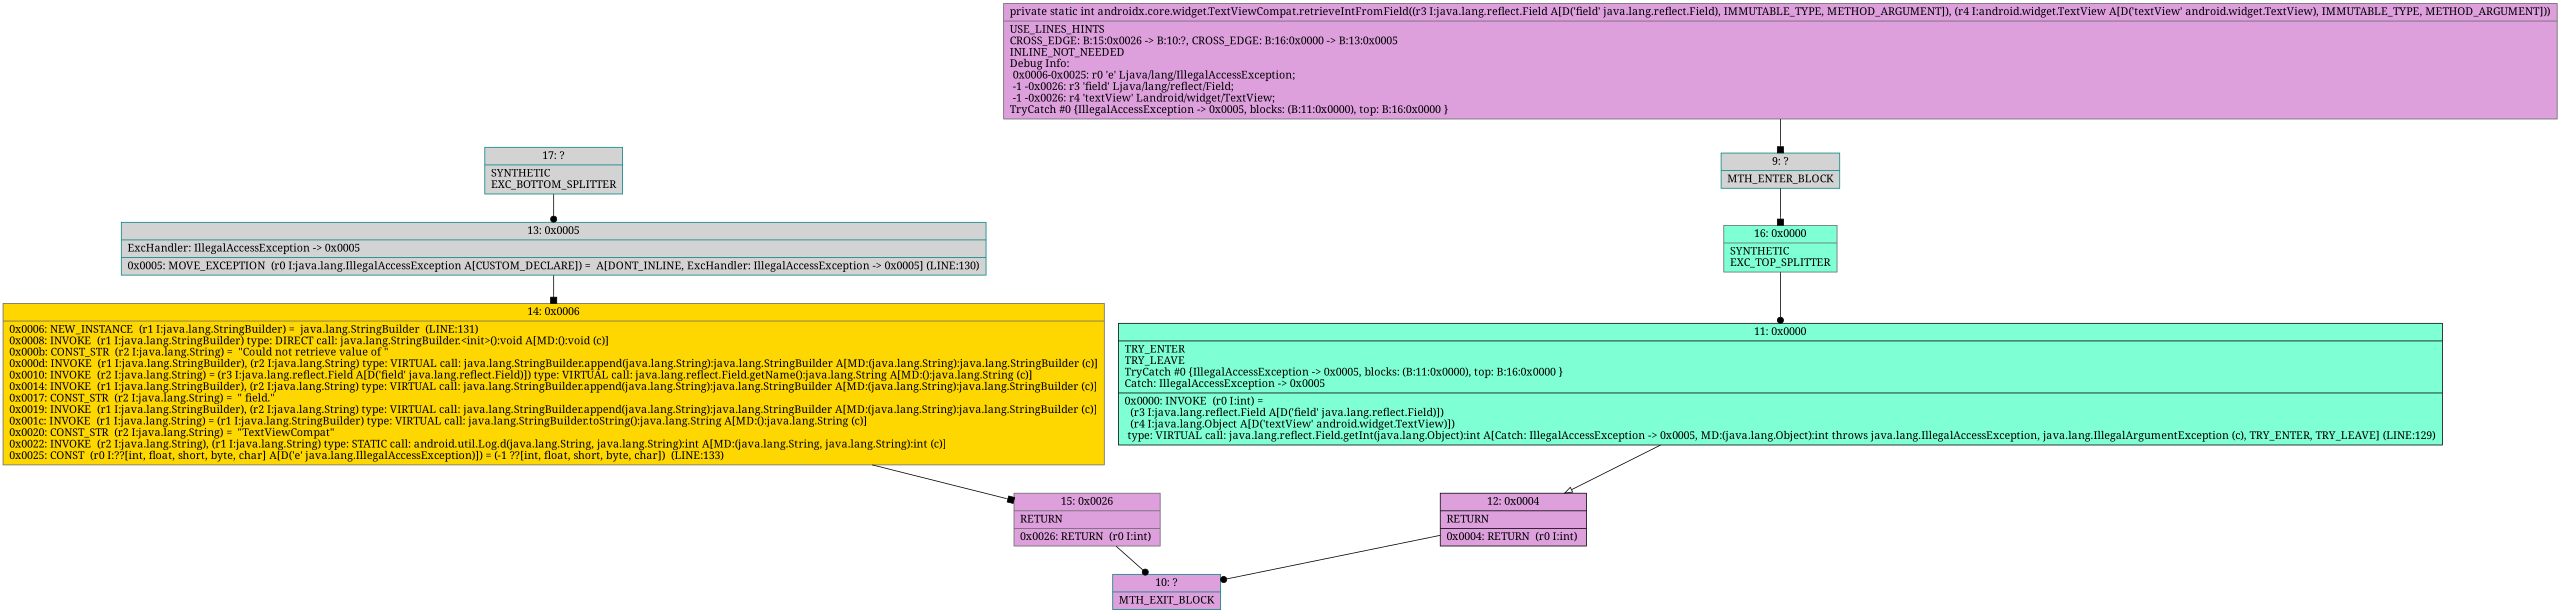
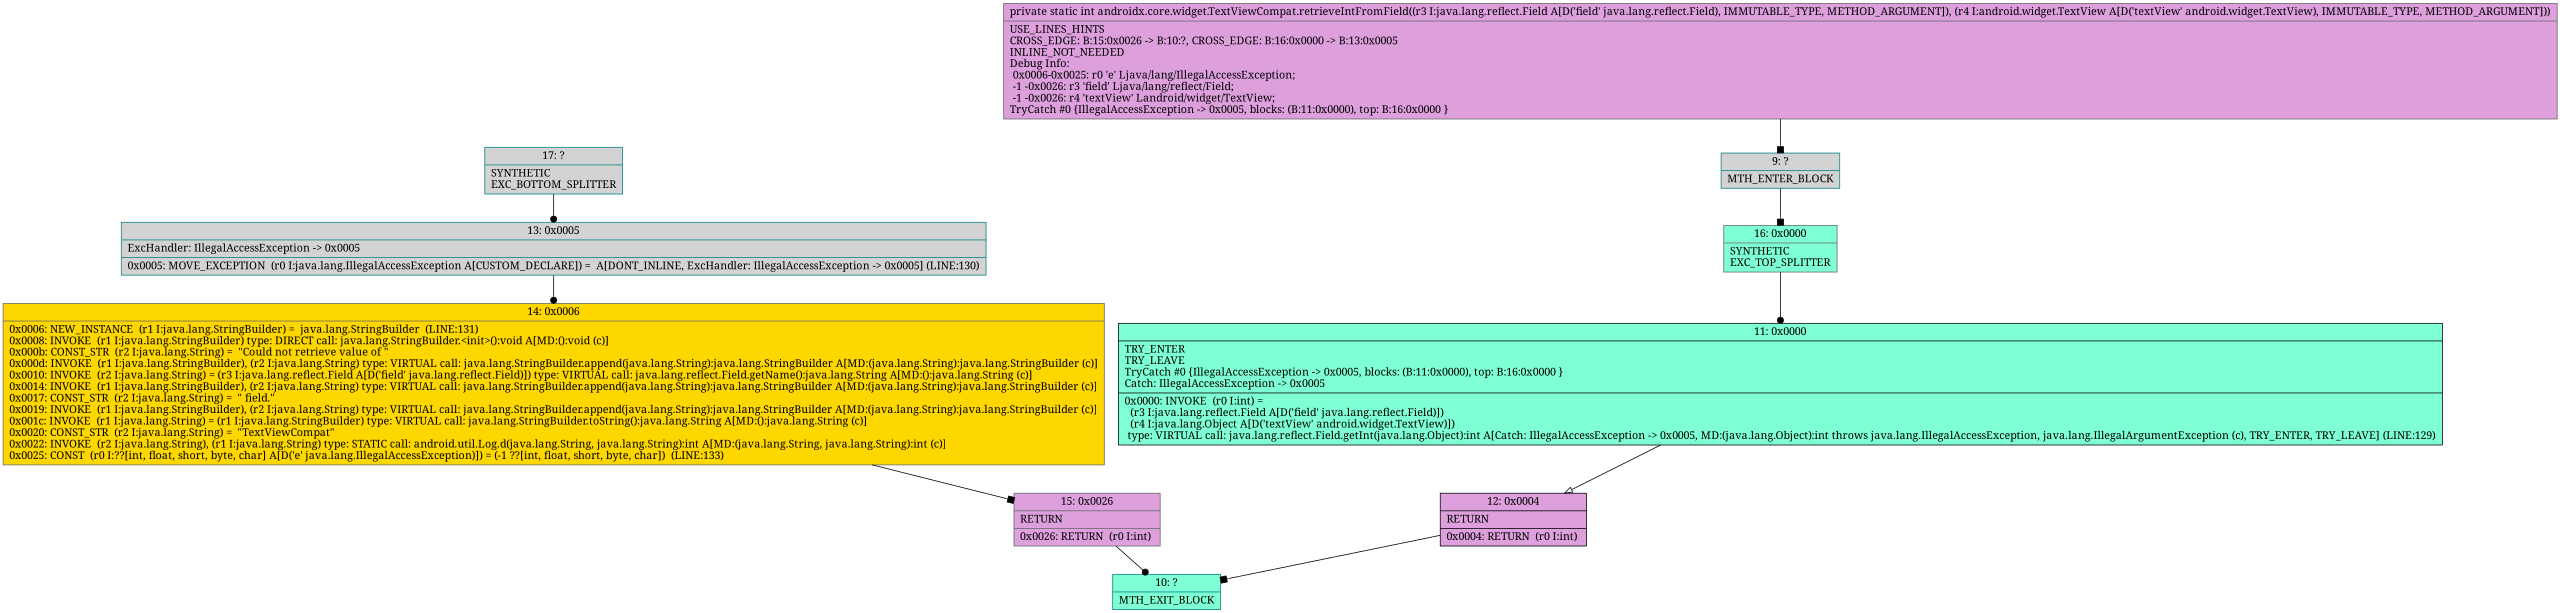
(554, 285) -> (554, 286)
(1334, 557) -> (1334, 557)
(1167, 592) -> (1167, 592)
